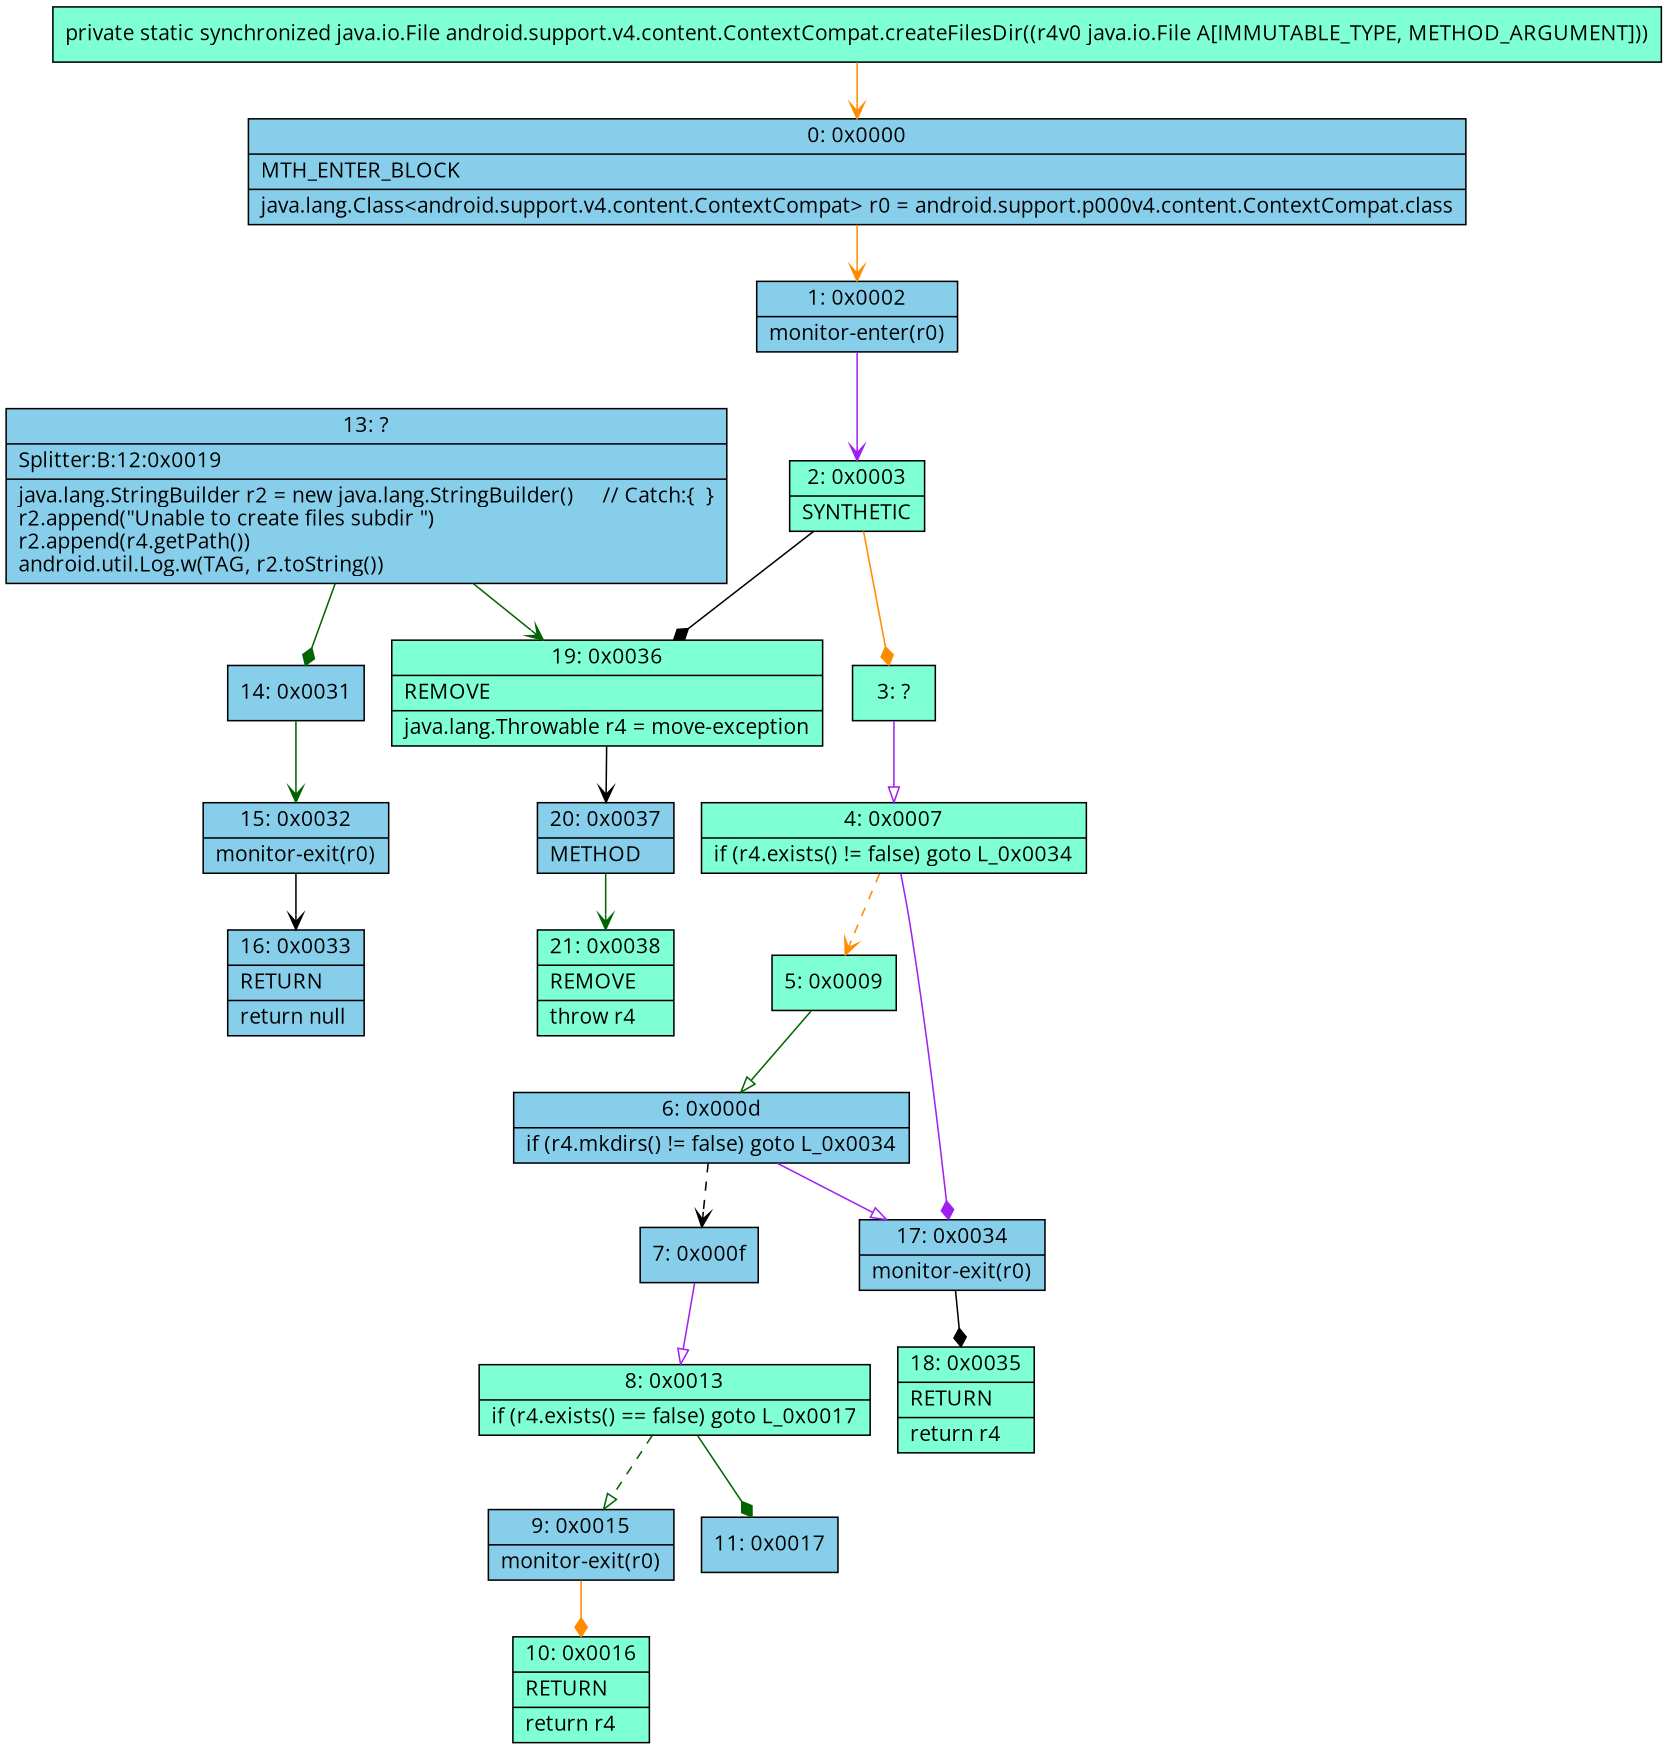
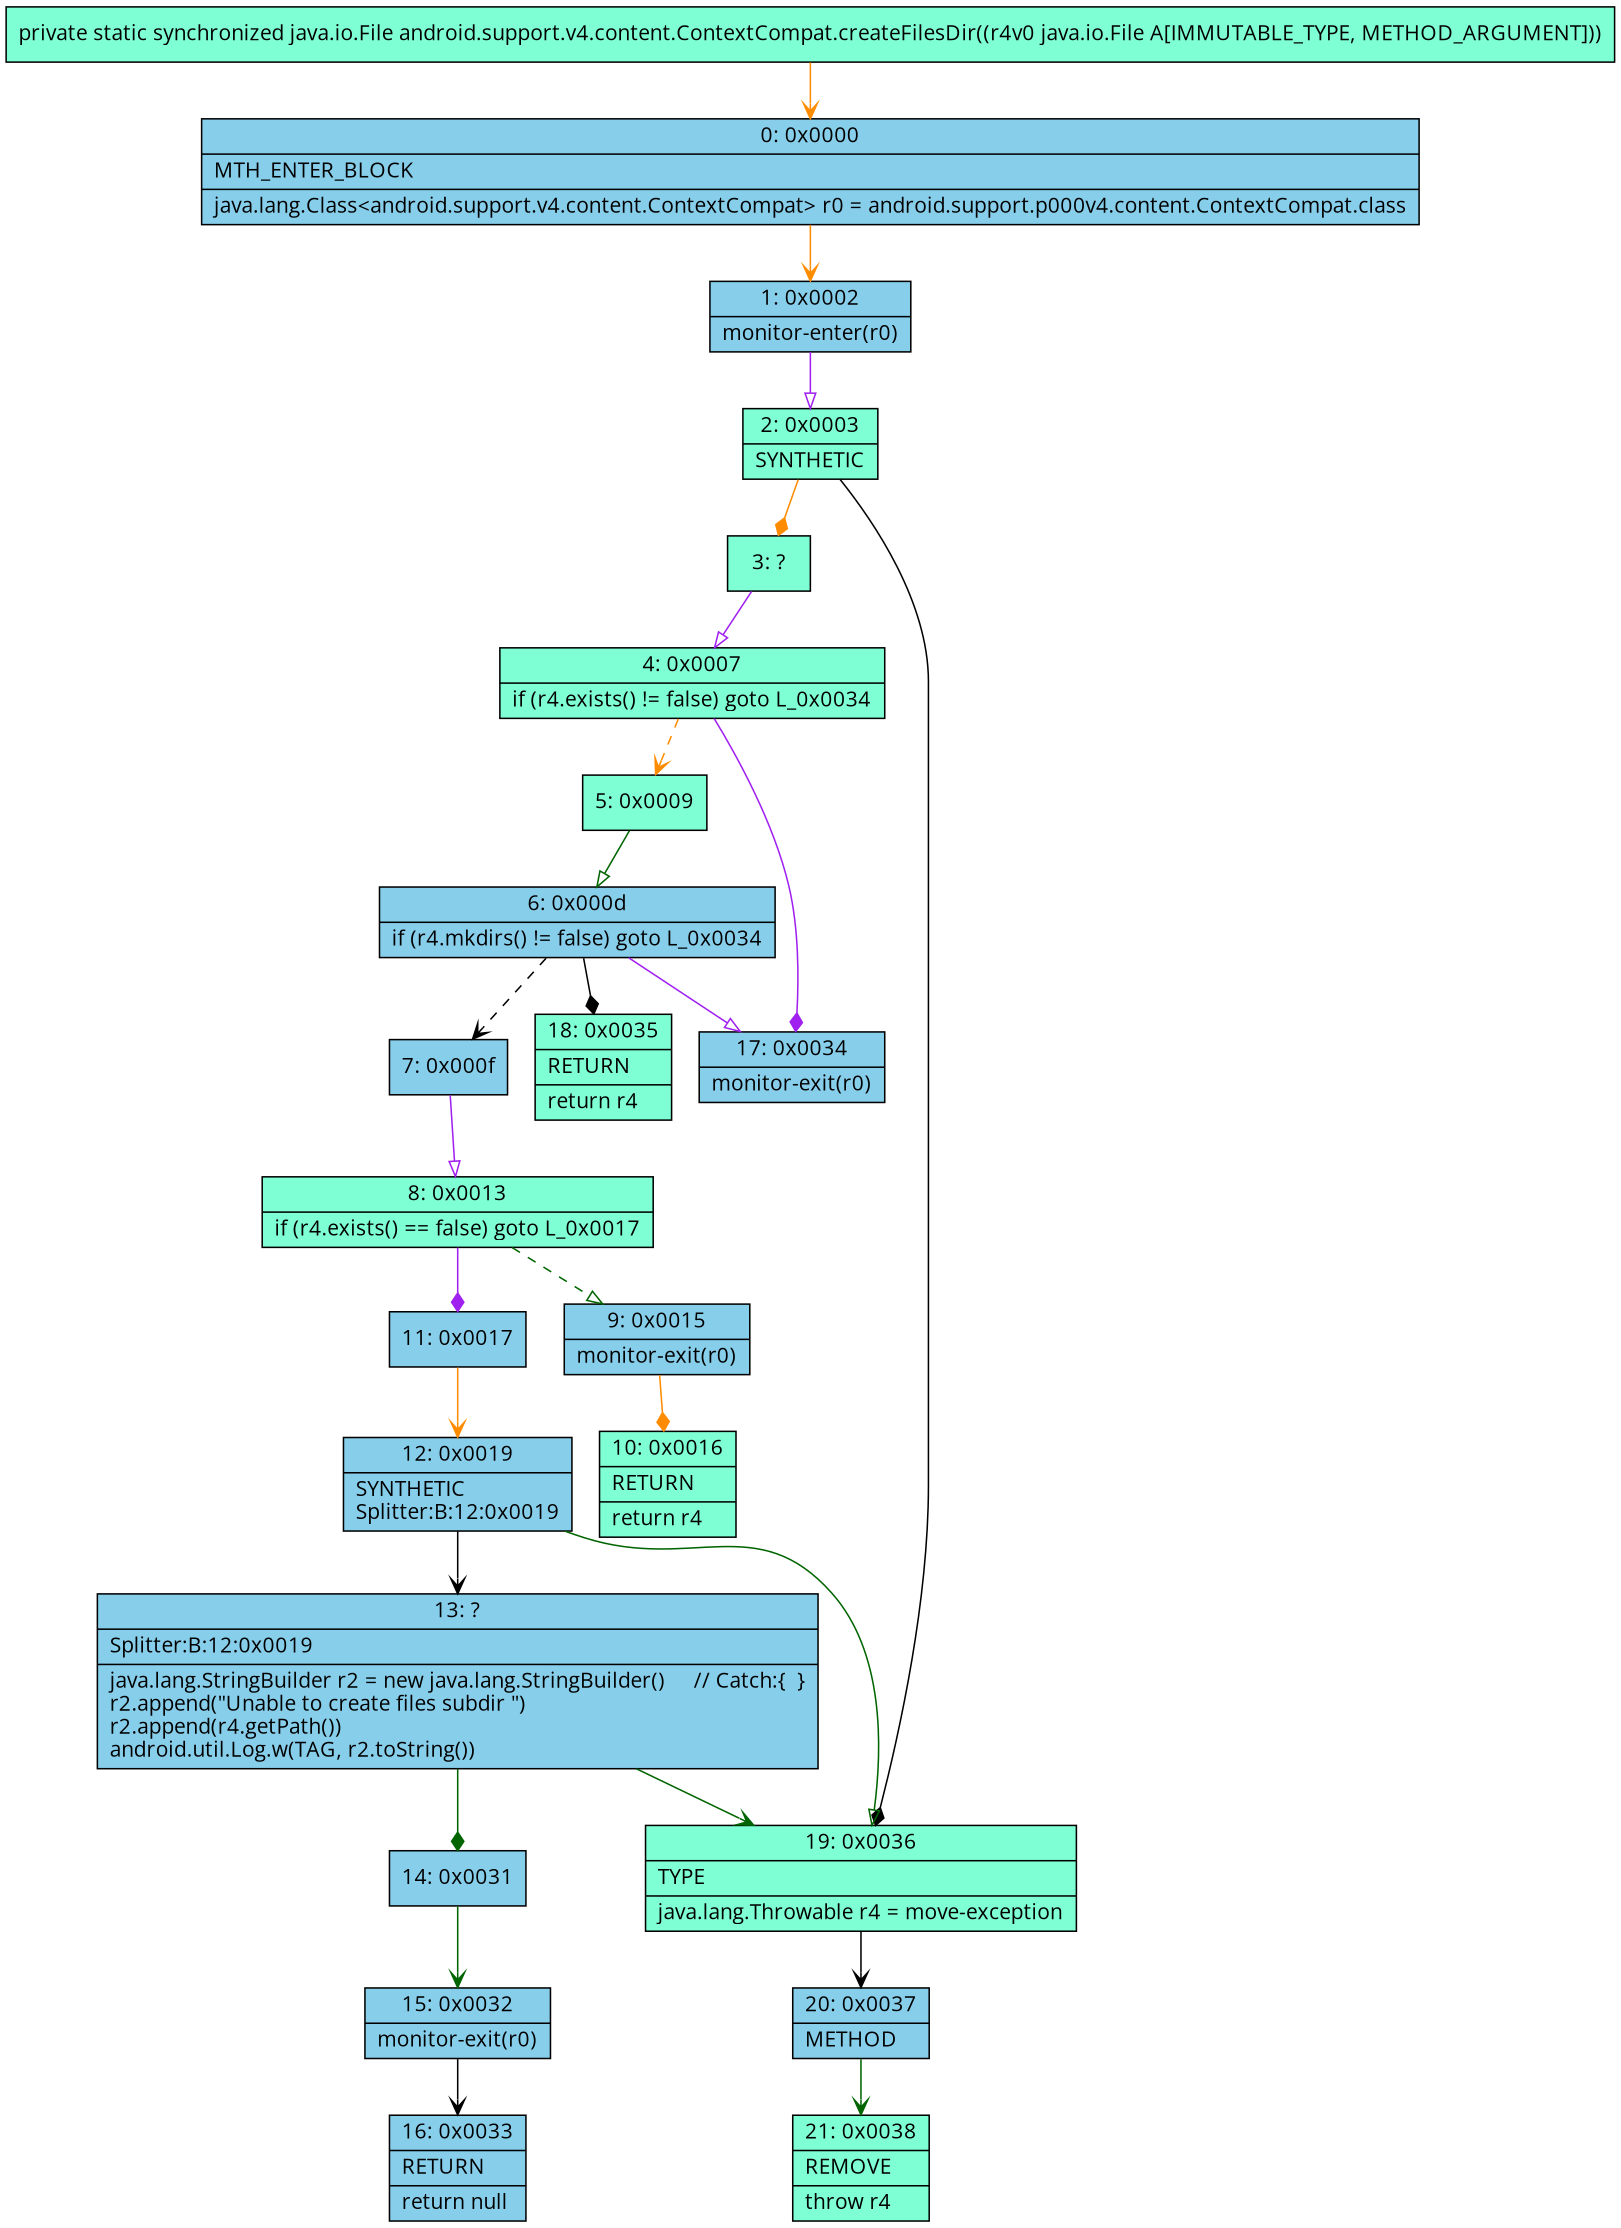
(857, 399) -> (810, 373)
(448, 692) -> (682, 1878)
(957, 1309) -> (587, 977)
(720, 1468) -> (458, 1270)
none -> (458, 1484)
